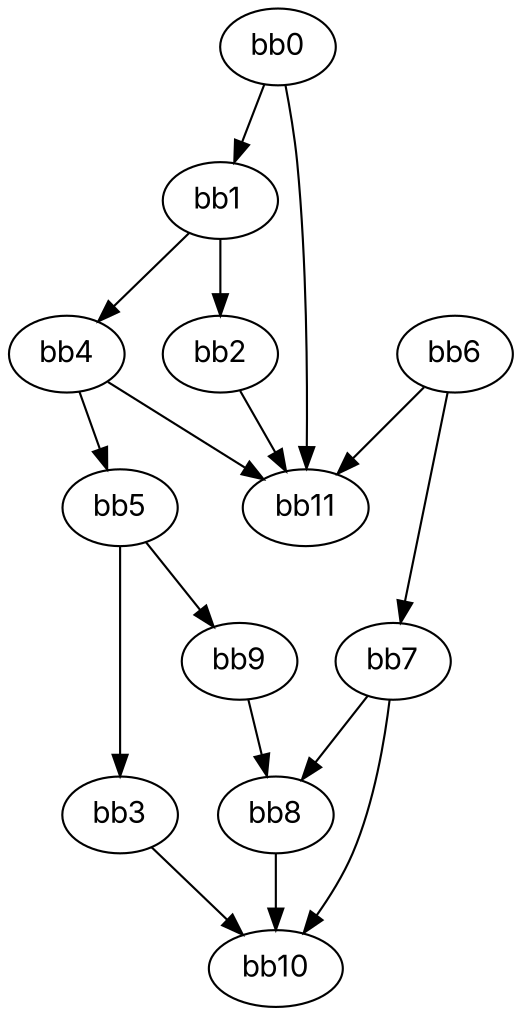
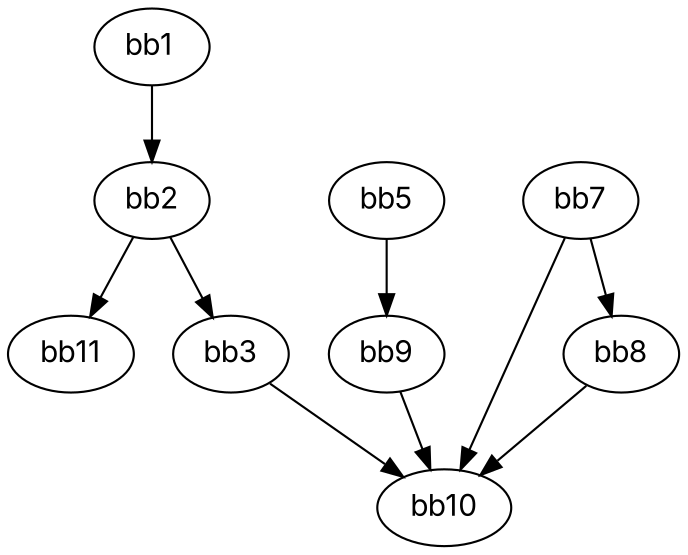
(278, 47) -> none
(67, 354) -> none
(455, 354) -> none
(120, 650) -> (186, 268)
(255, 727) -> (411, 421)
